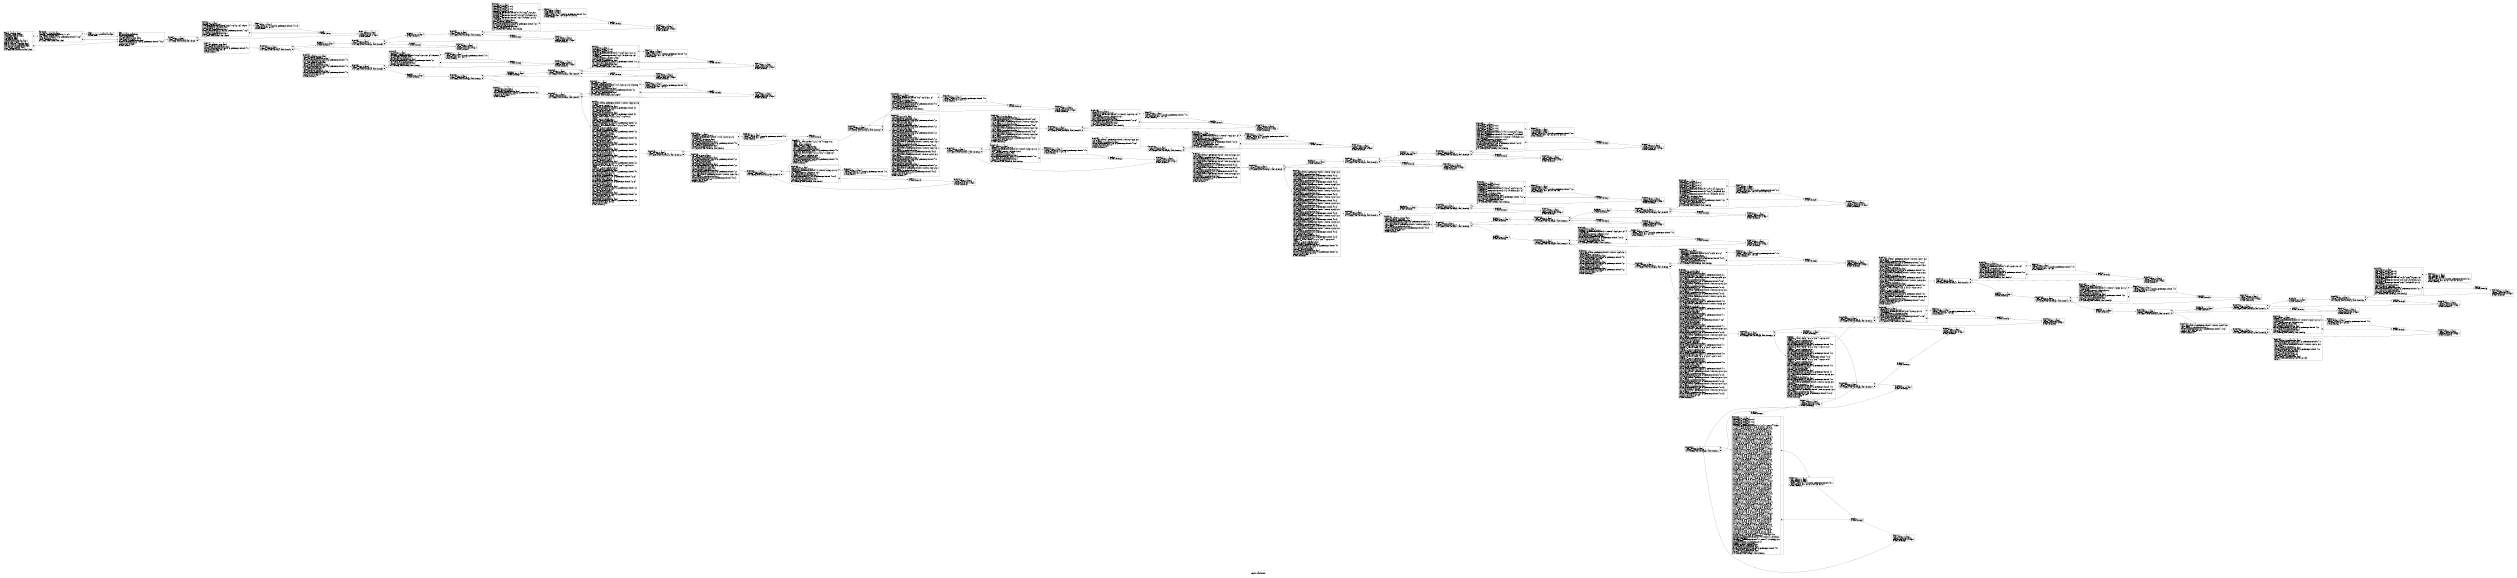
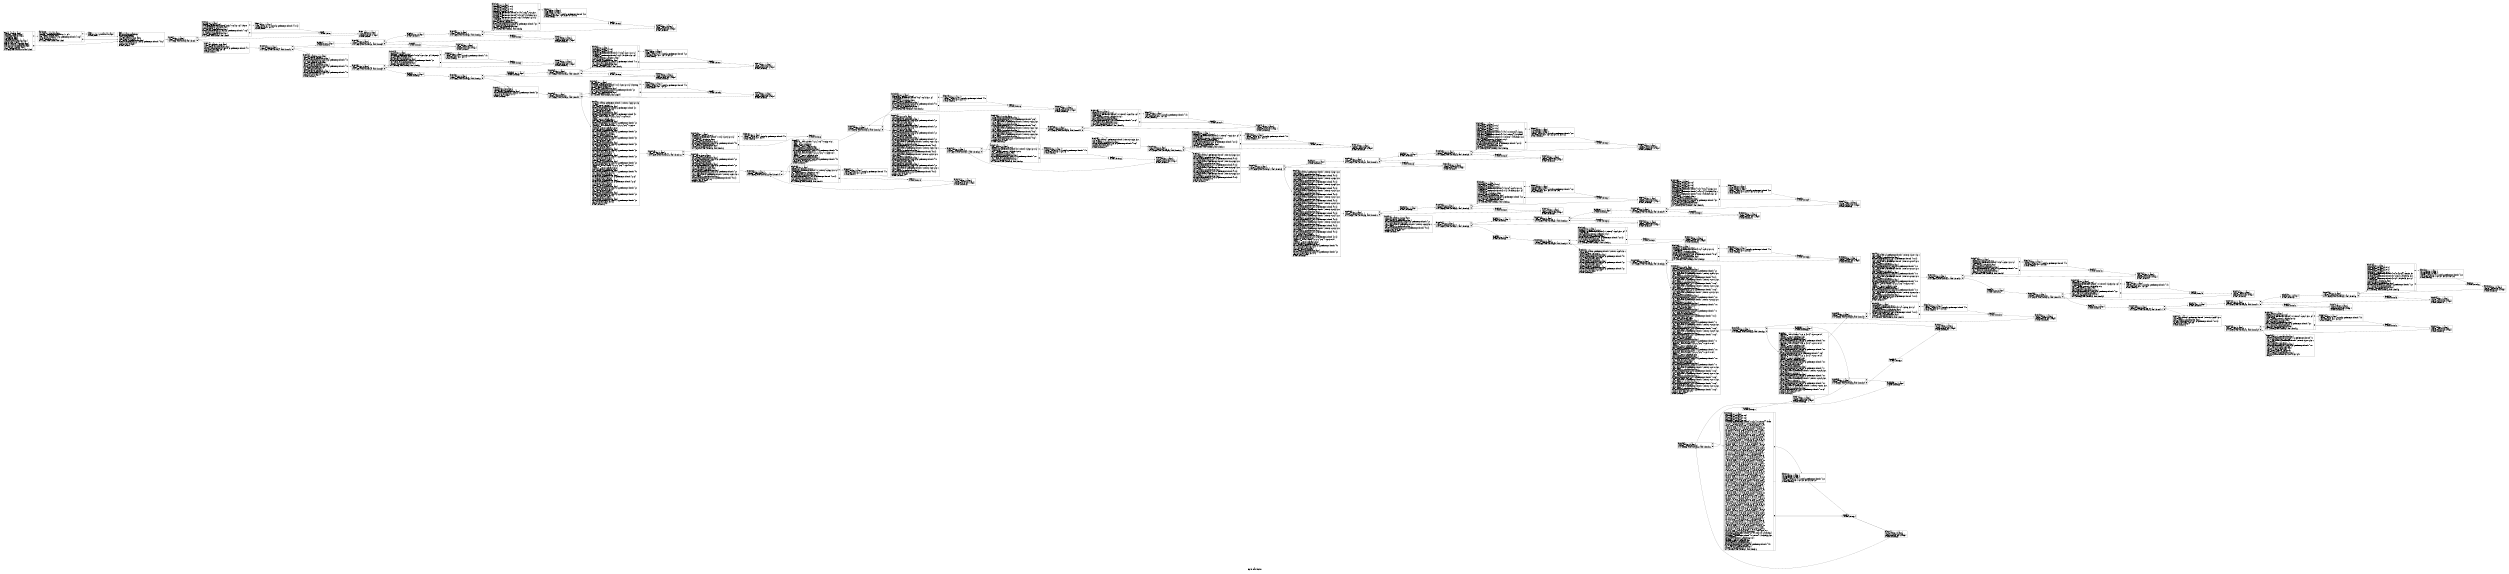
(1653, 233) -> none
